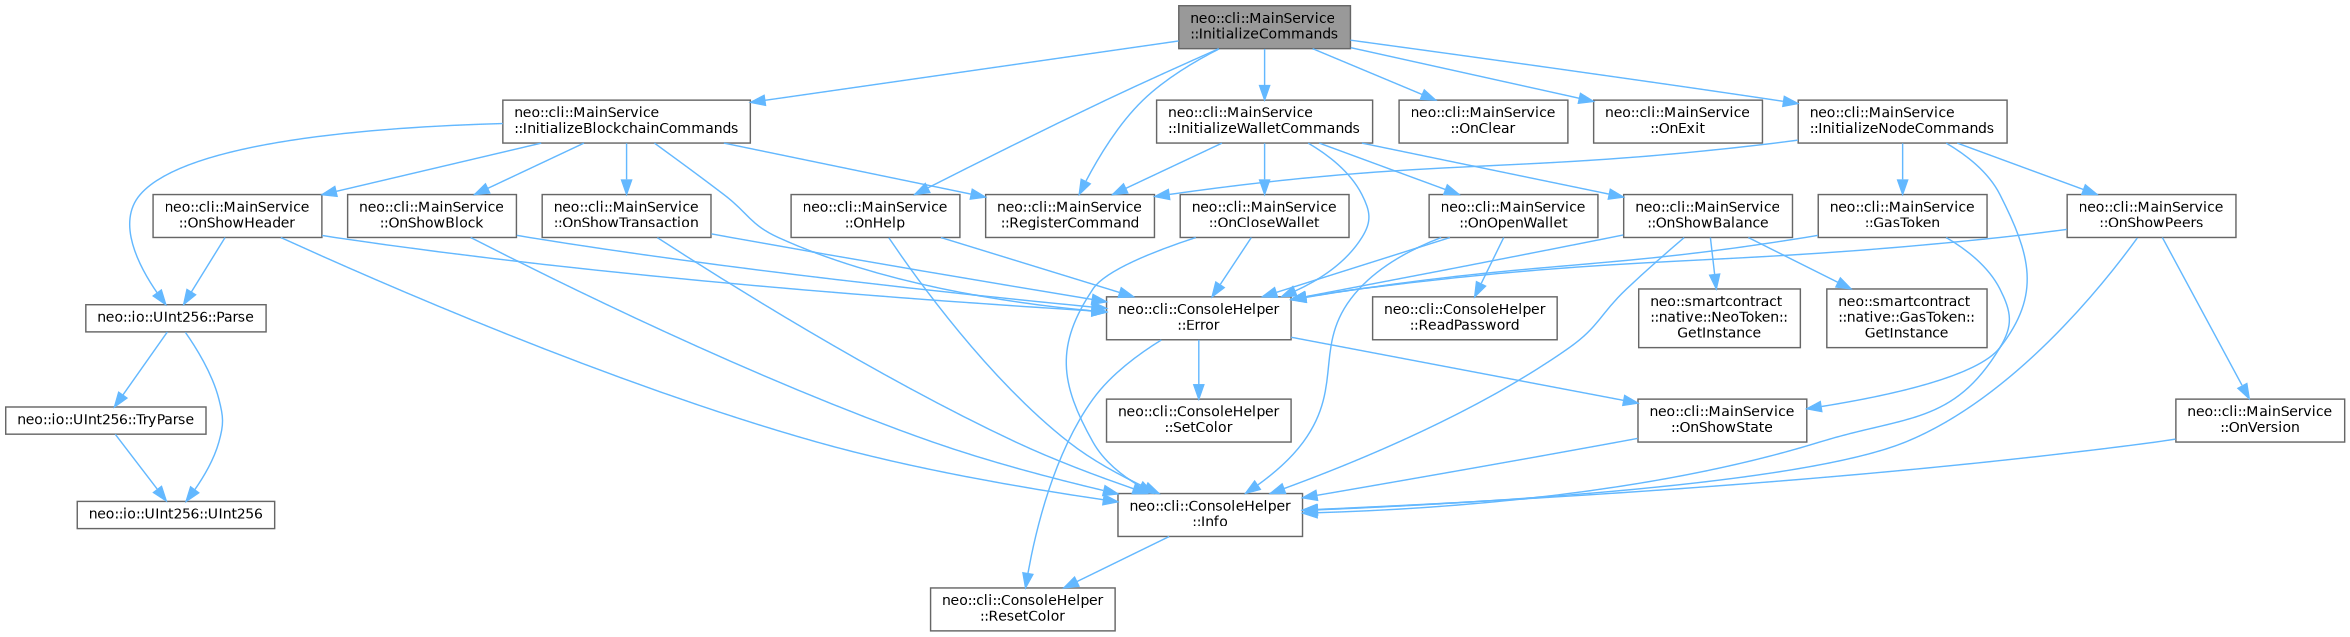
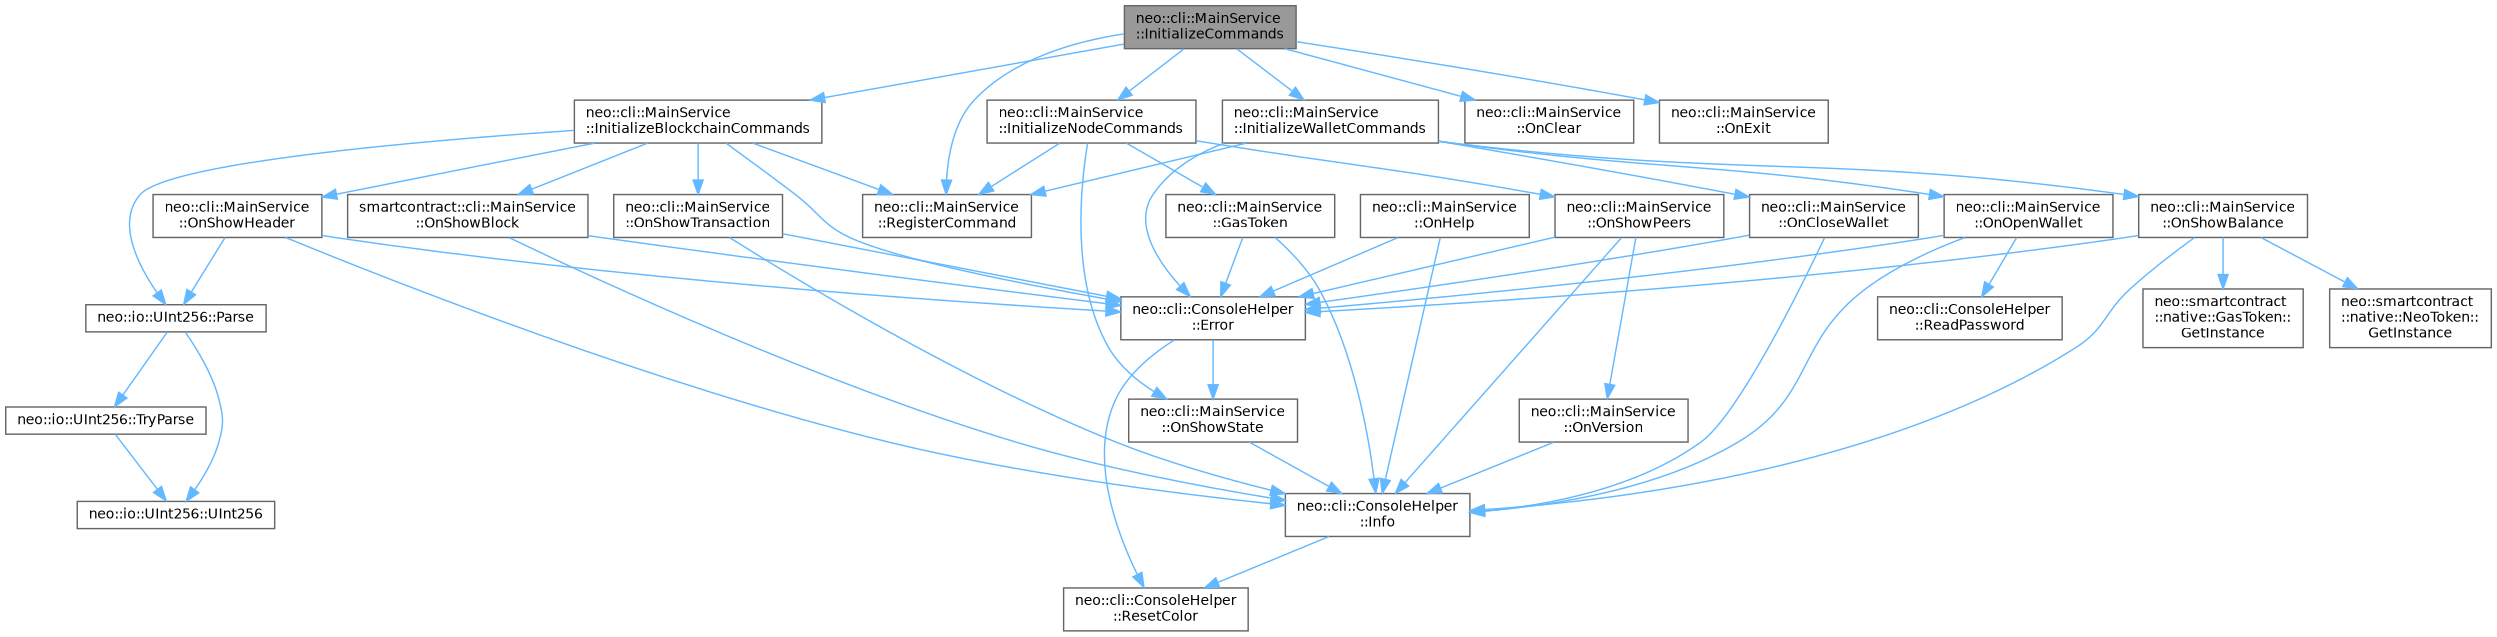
(1072, 116) -> none
(432, 216) -> (468, 216)
(1199, 421) -> none
